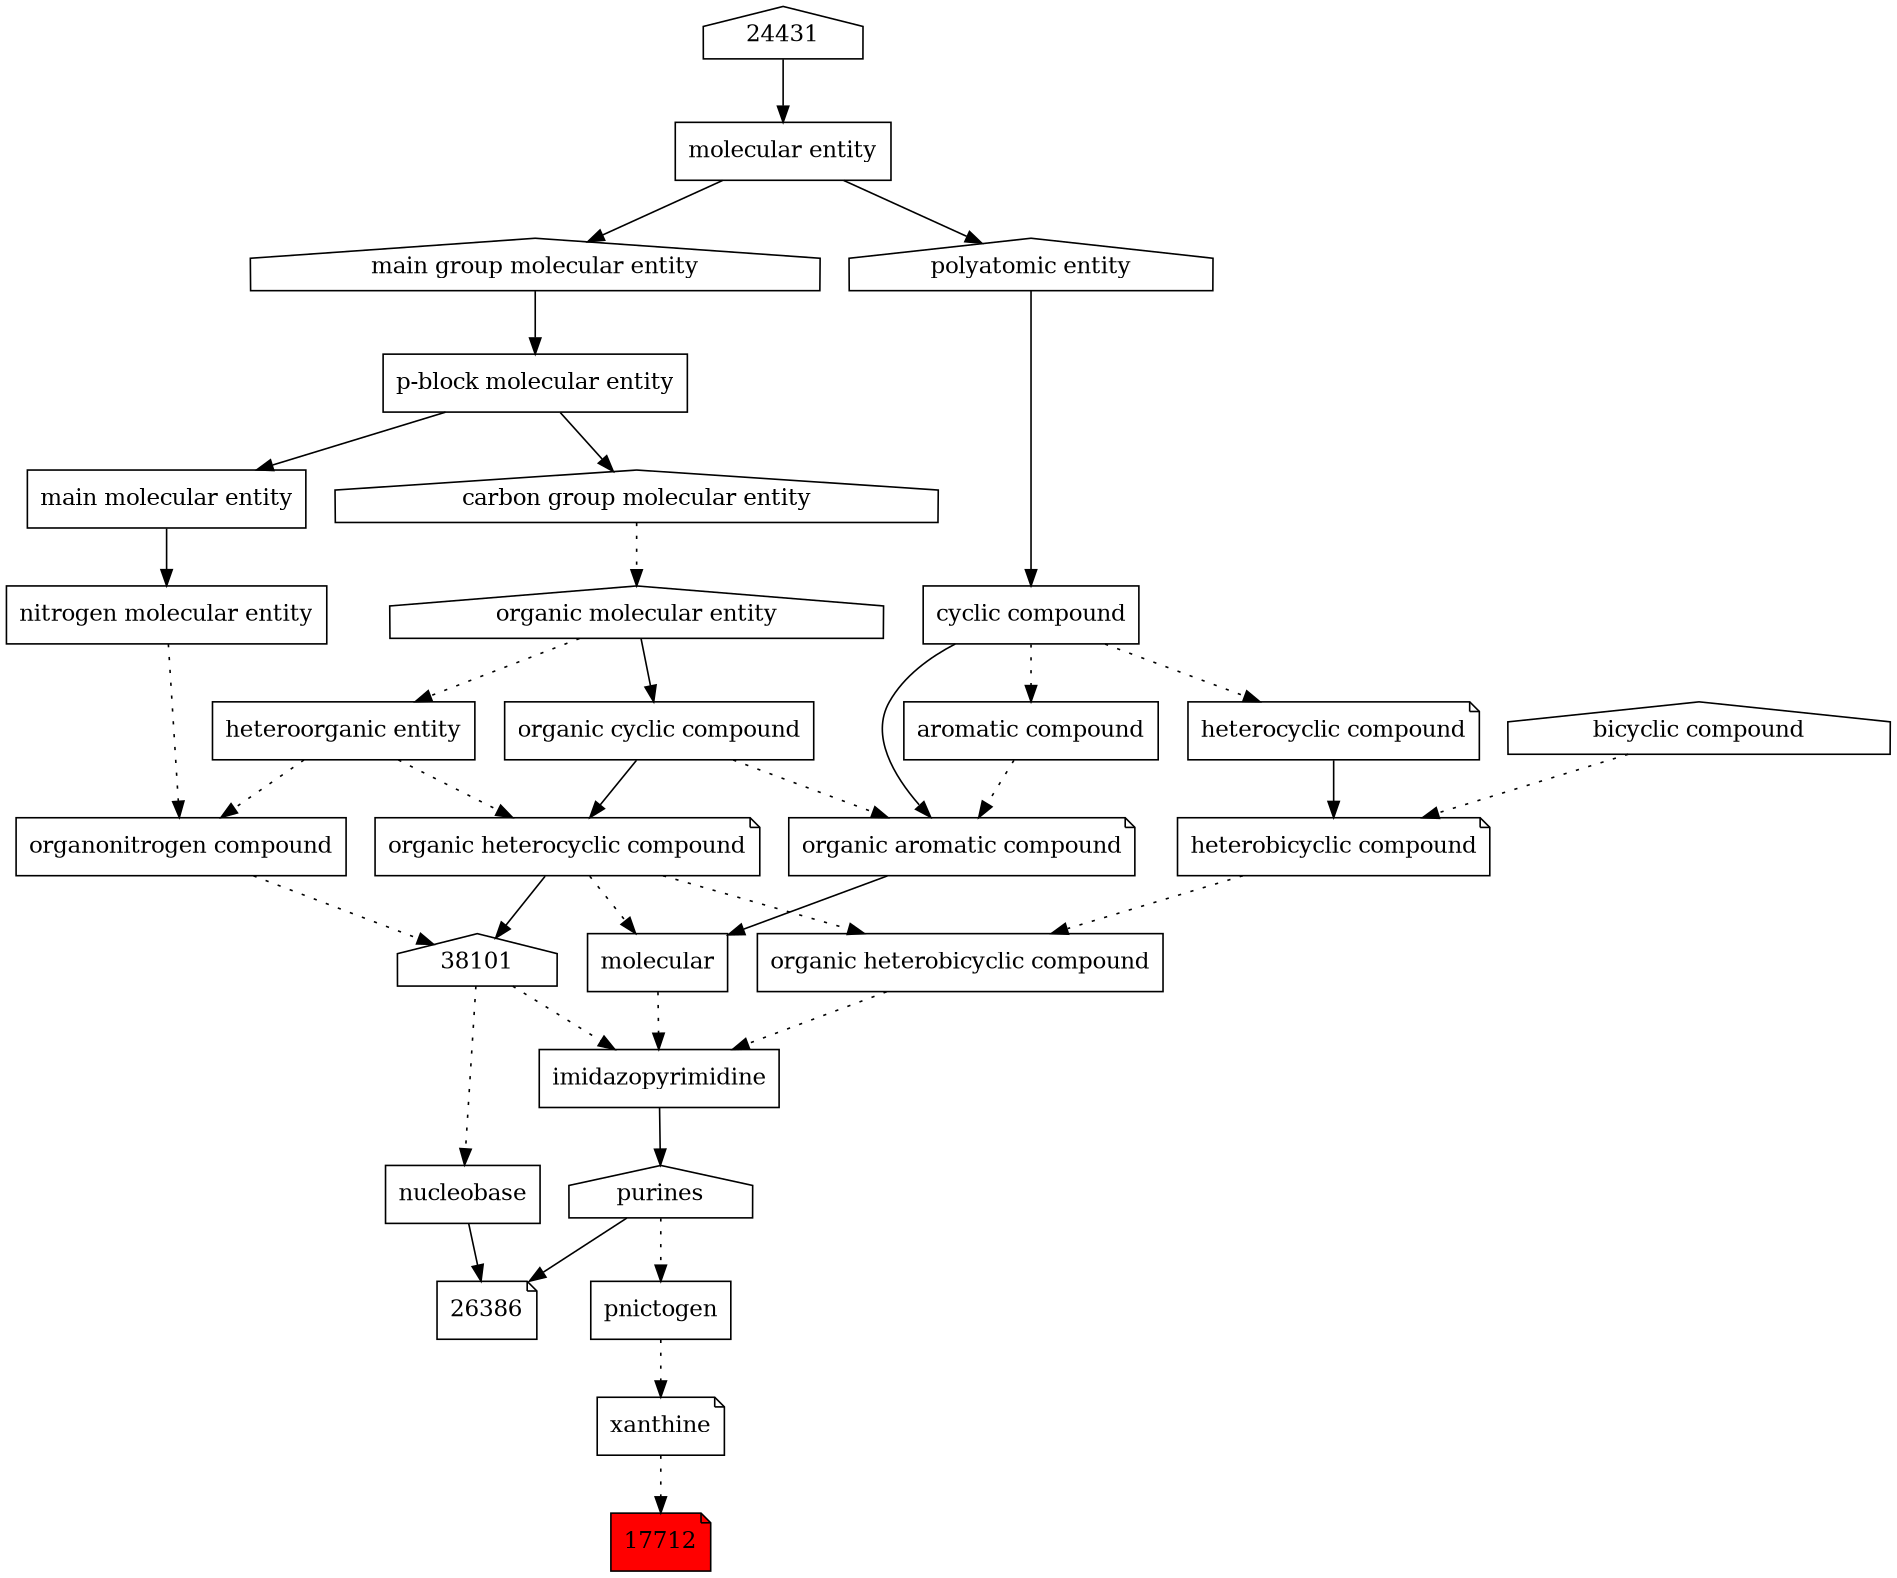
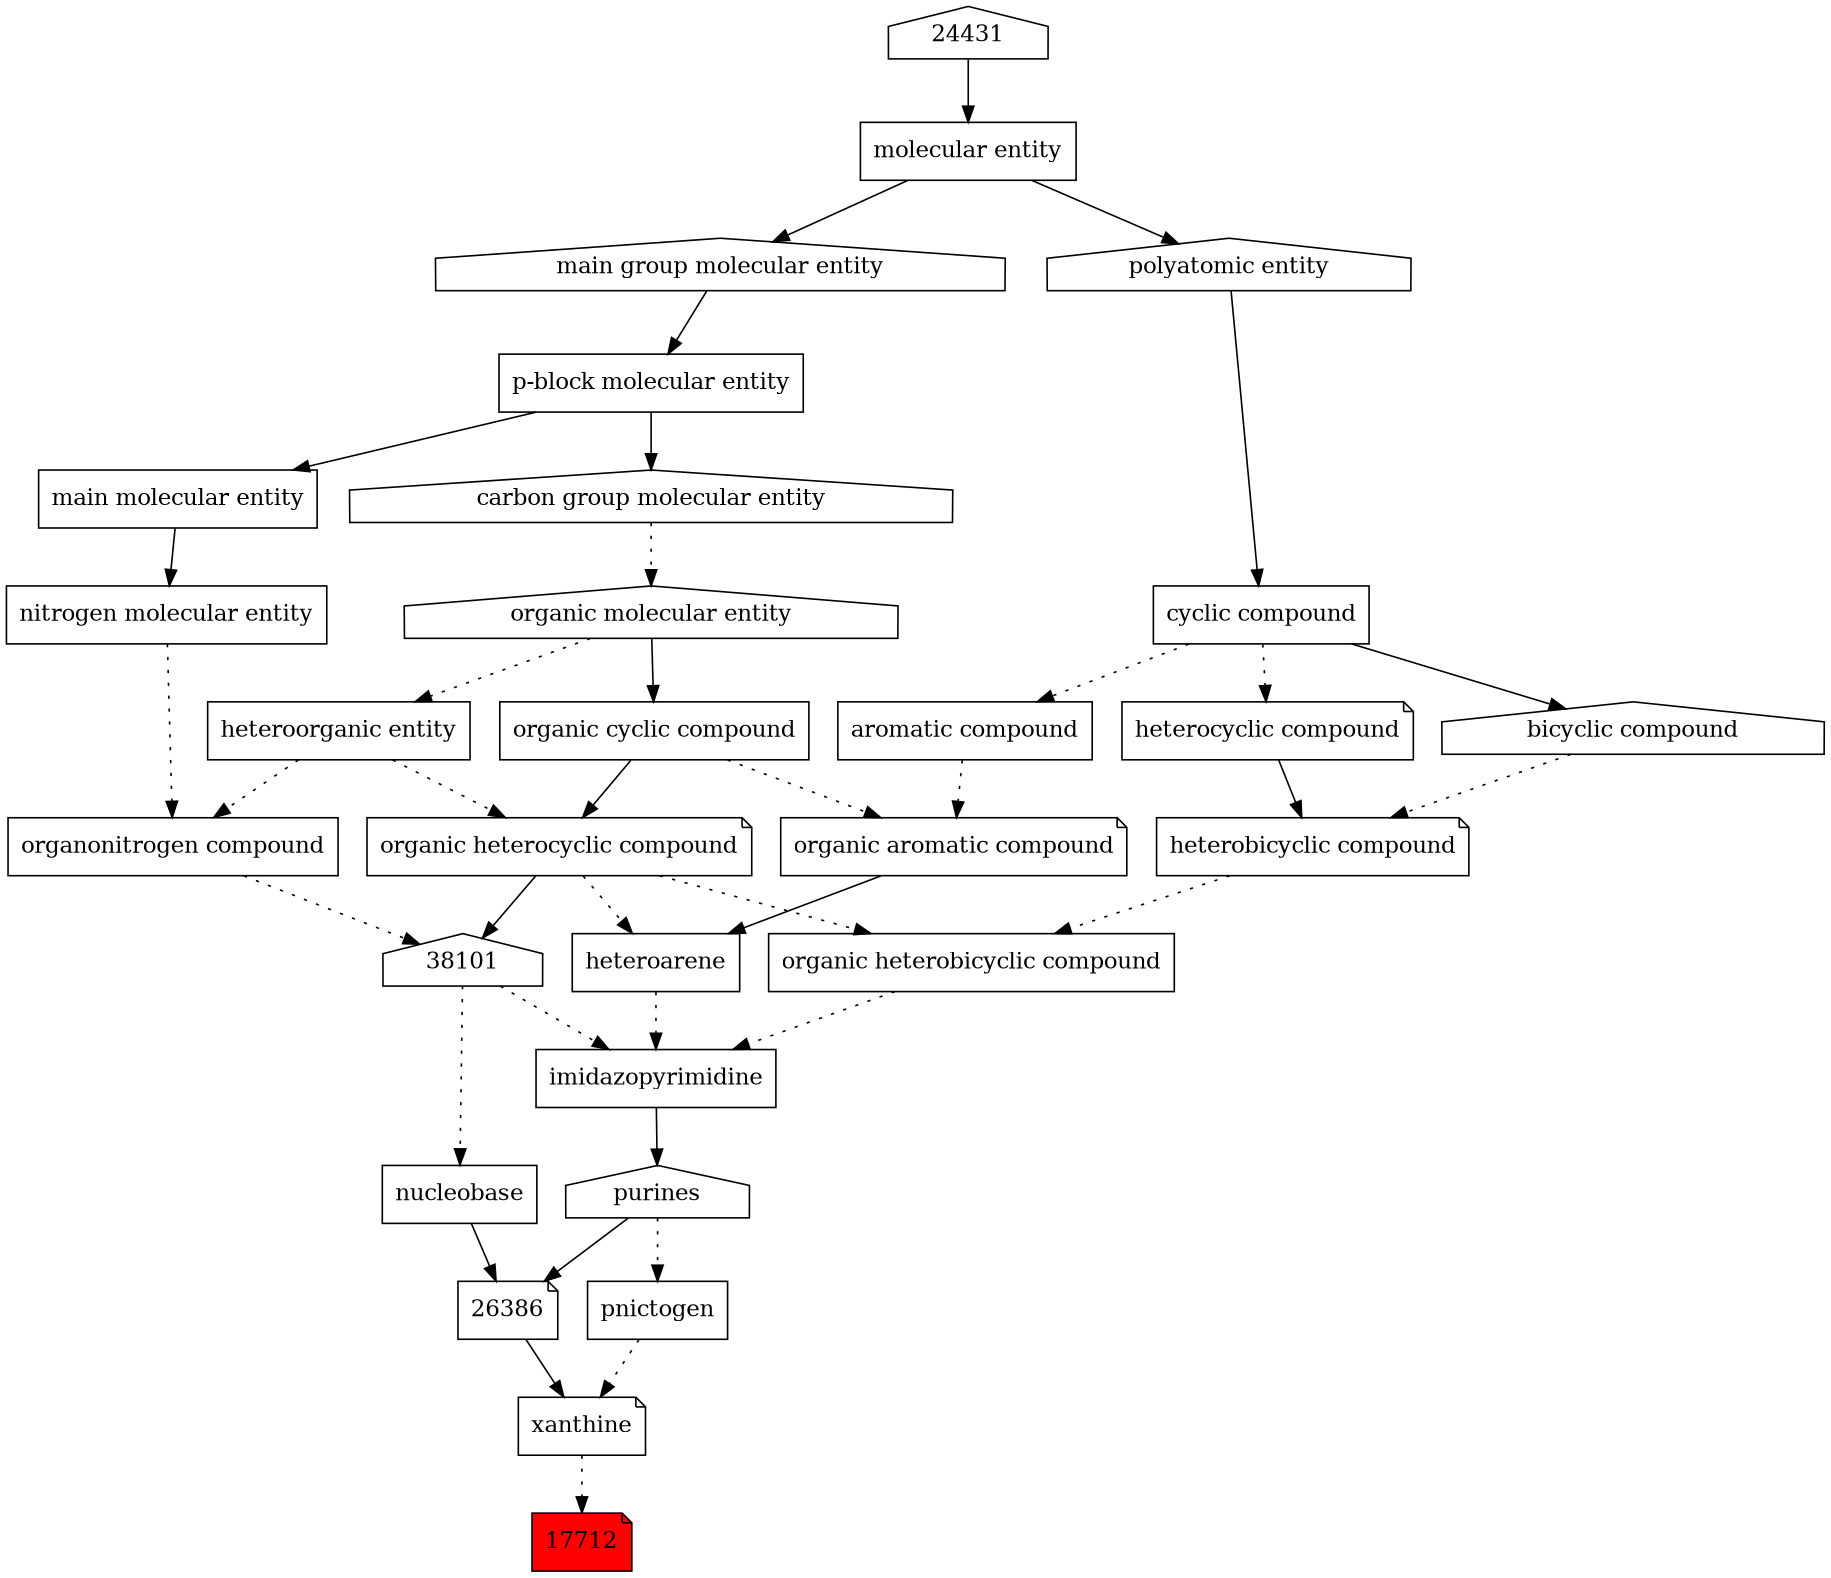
(885, 714) -> (1451, 674)
(658, 963) -> (656, 963)
none -> (540, 1362)
